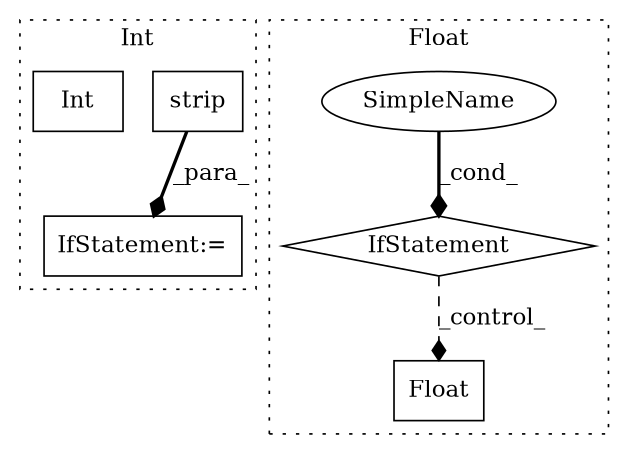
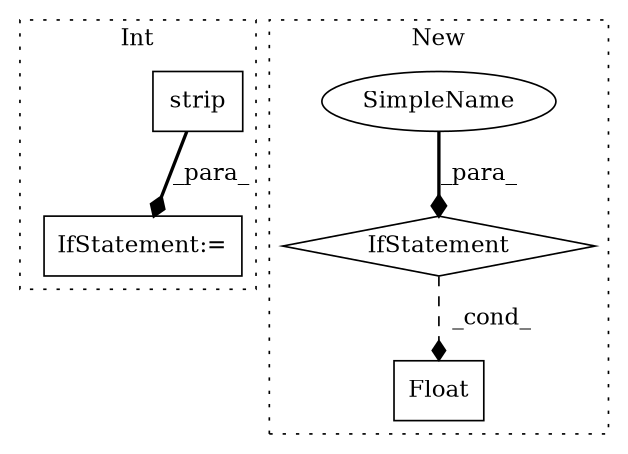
(439, 39) -> (439, 39)
(78, 101) -> none
(479, 174) -> (479, 174)
(492, 318) -> (492, 318)
